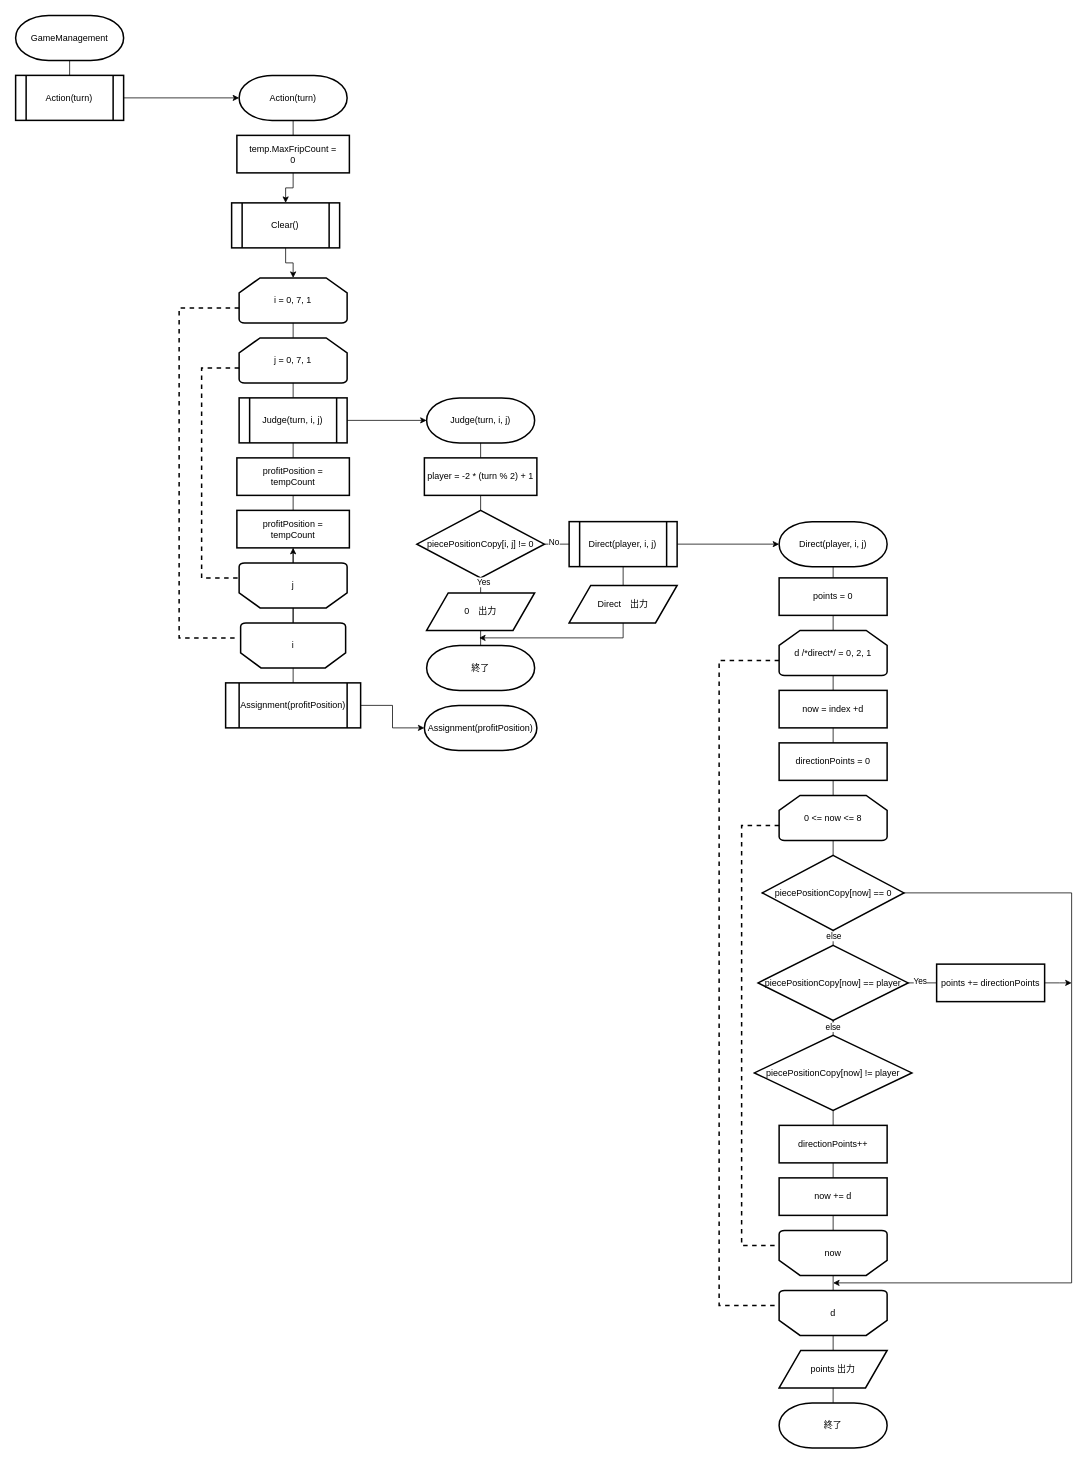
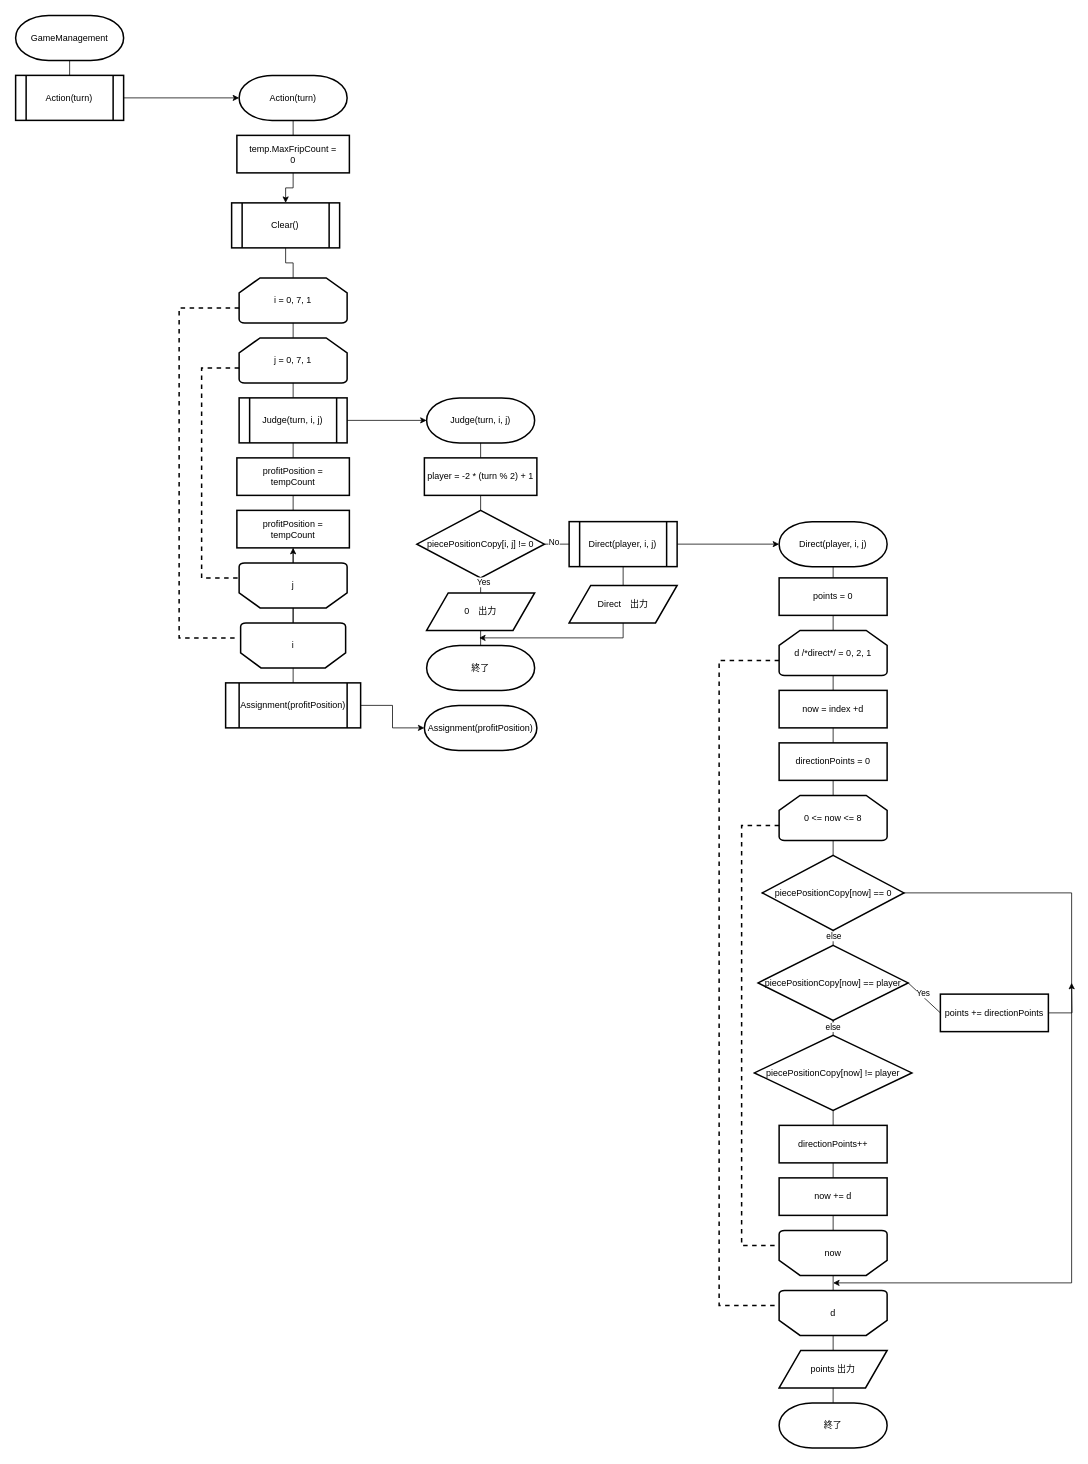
(293, 271) -> (293, 273)
(990, 983) -> (994, 1013)
